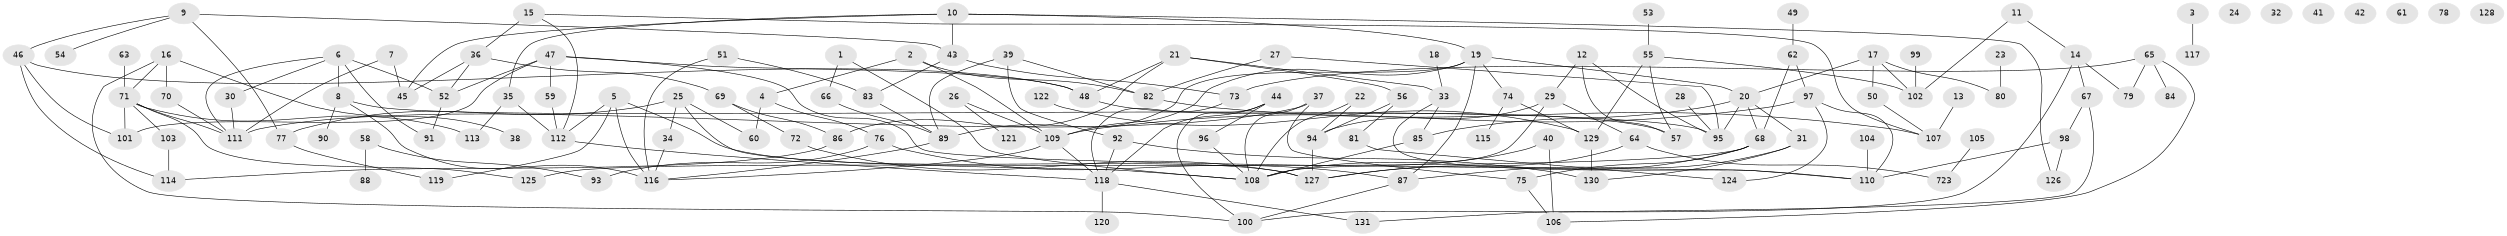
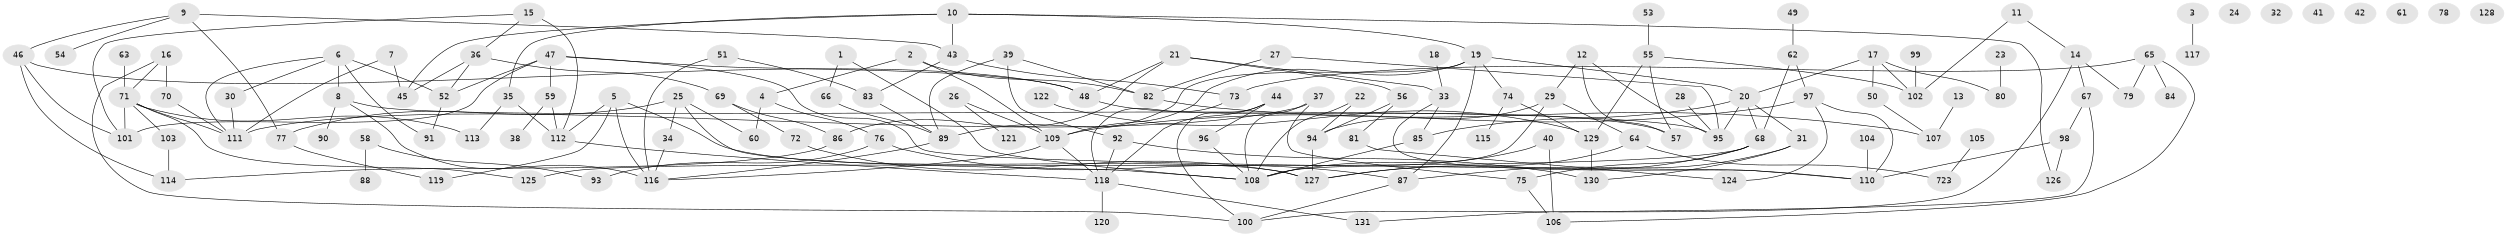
(1183, 24) -> (261, 27)
(339, 112) -> (531, 121)
